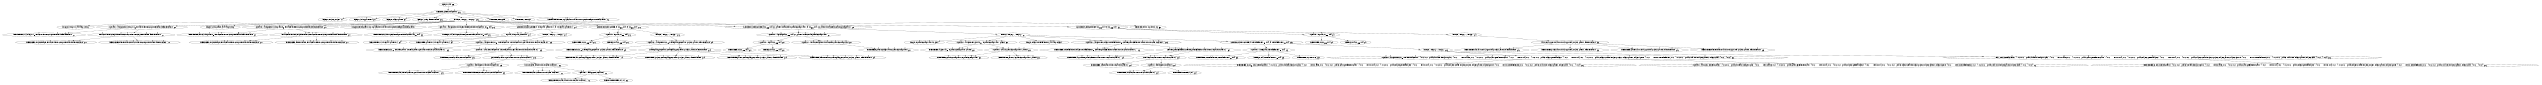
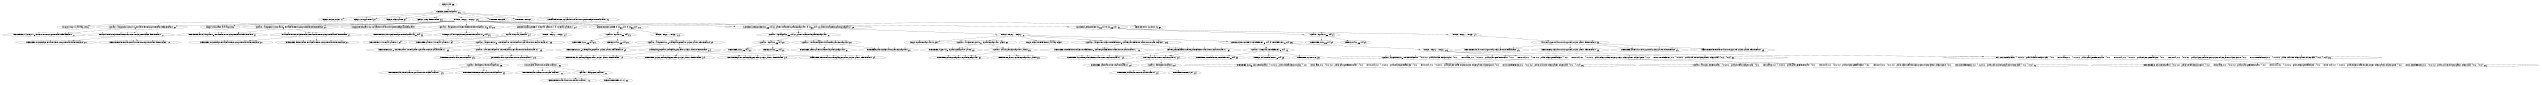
none -> (824, 50)
